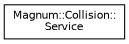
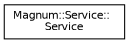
(64, 22) -> (64, 22)
